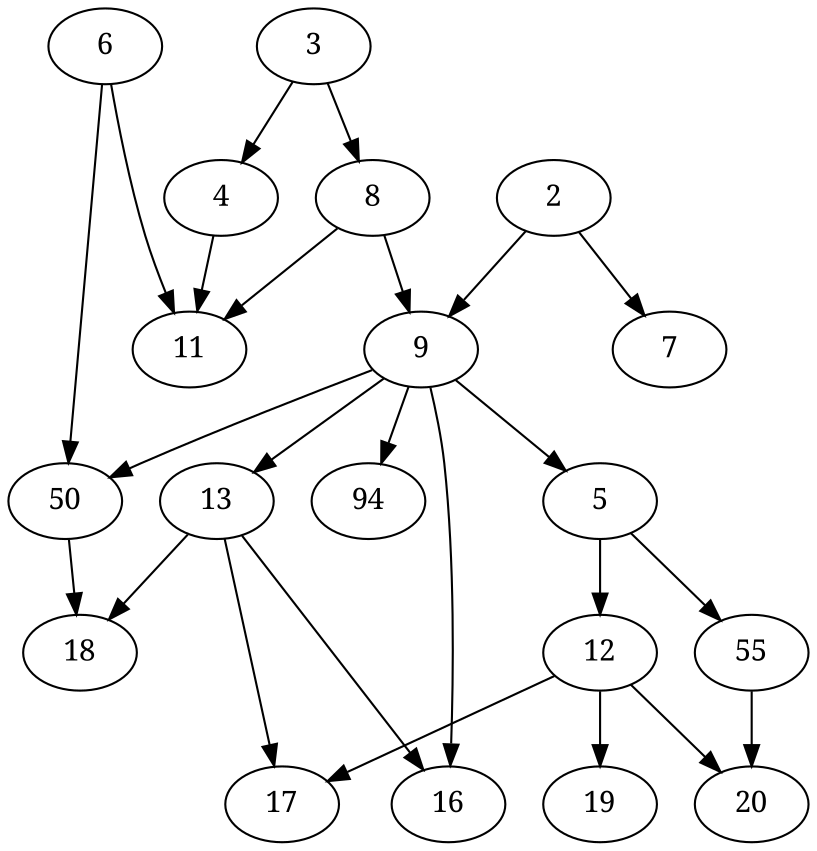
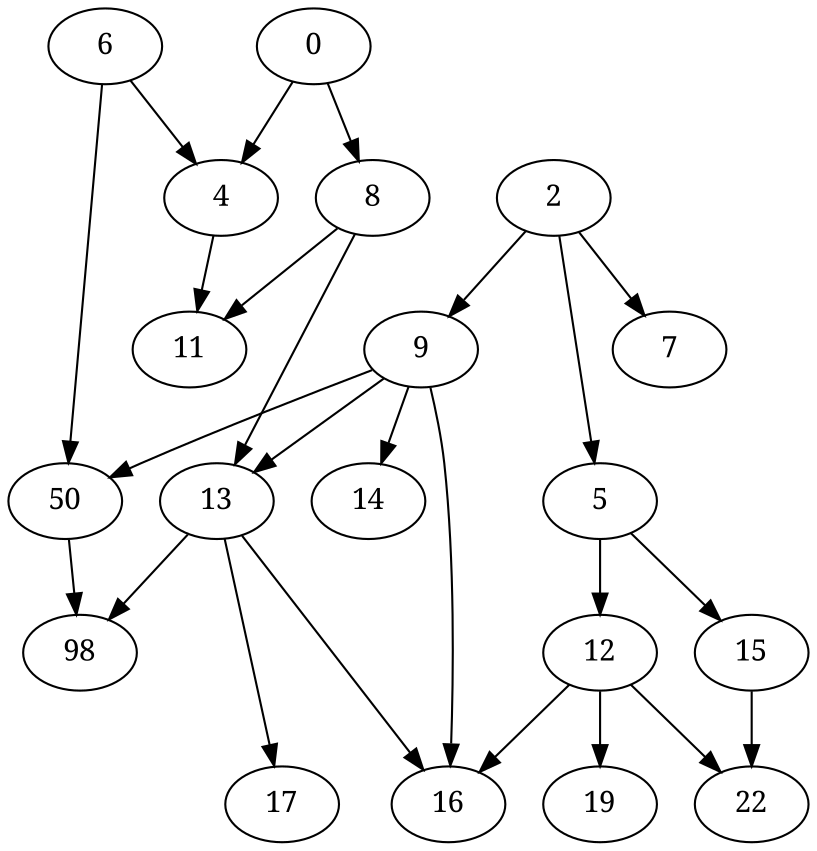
(314, 46) -> (314, 46)
(133, 190) -> (157, 114)
(394, 264) -> (300, 340)
(502, 419) -> (575, 339)
(368, 501) -> (368, 501)
(80, 653) -> (80, 653)
(752, 653) -> (752, 653)
(466, 717) -> (532, 721)
(752, 804) -> (752, 804)
